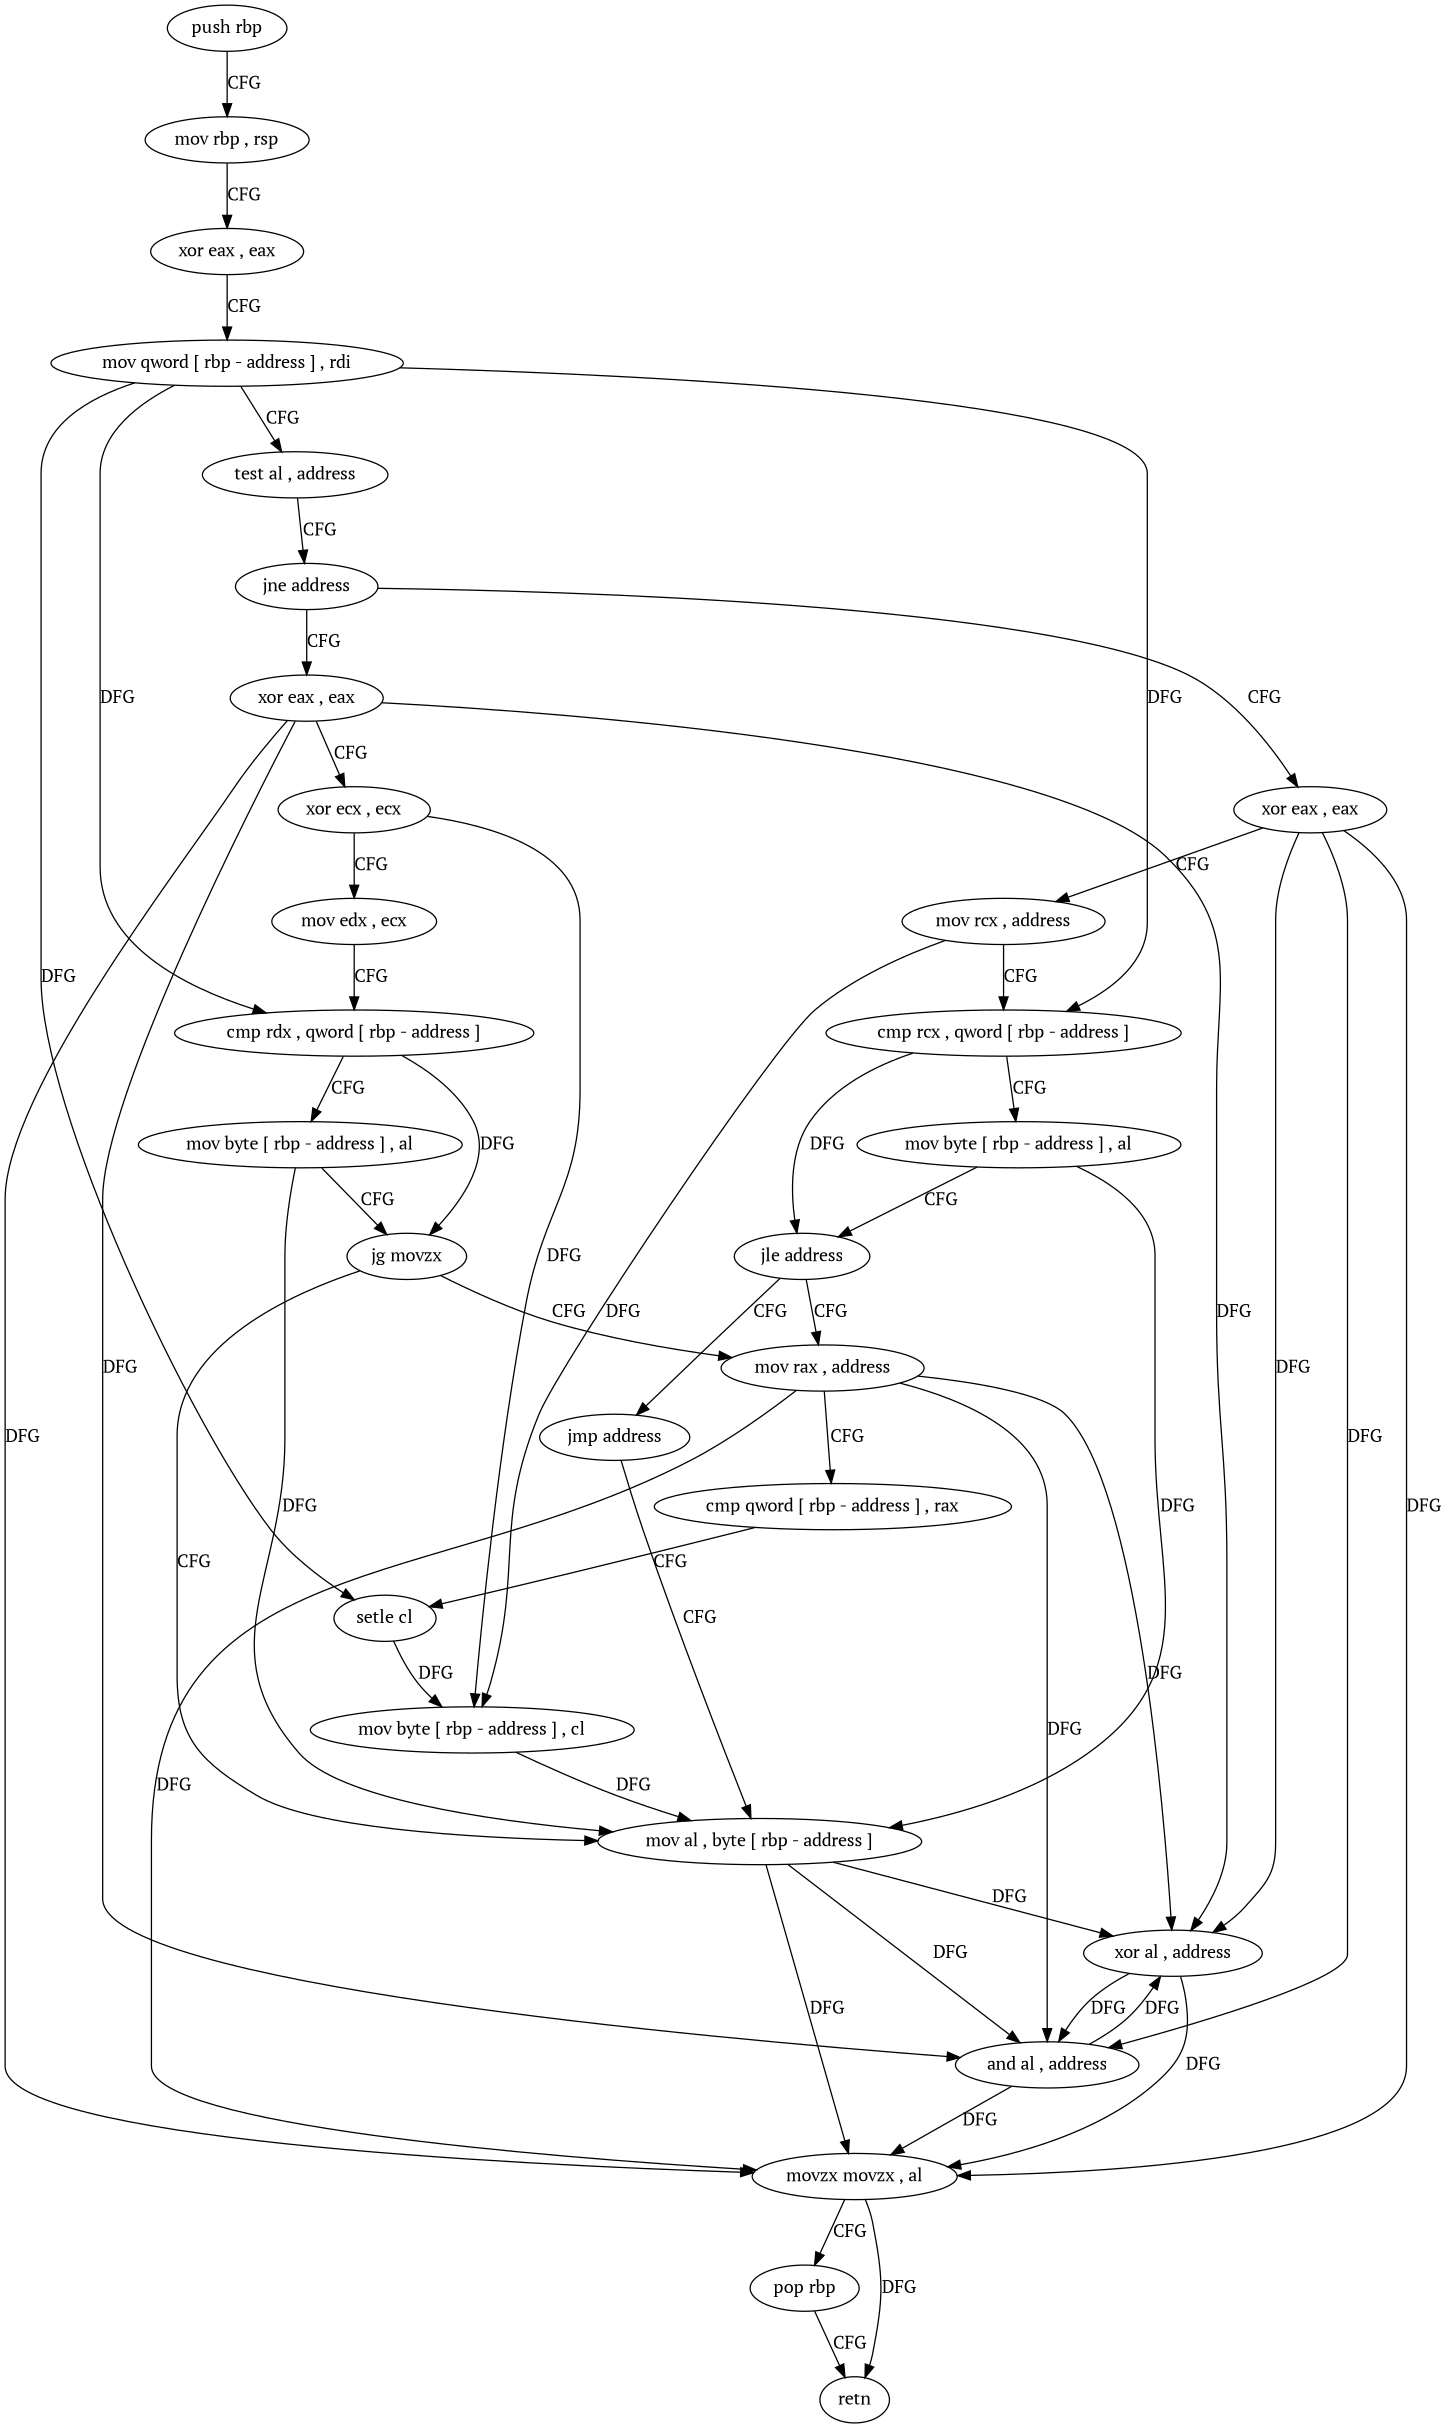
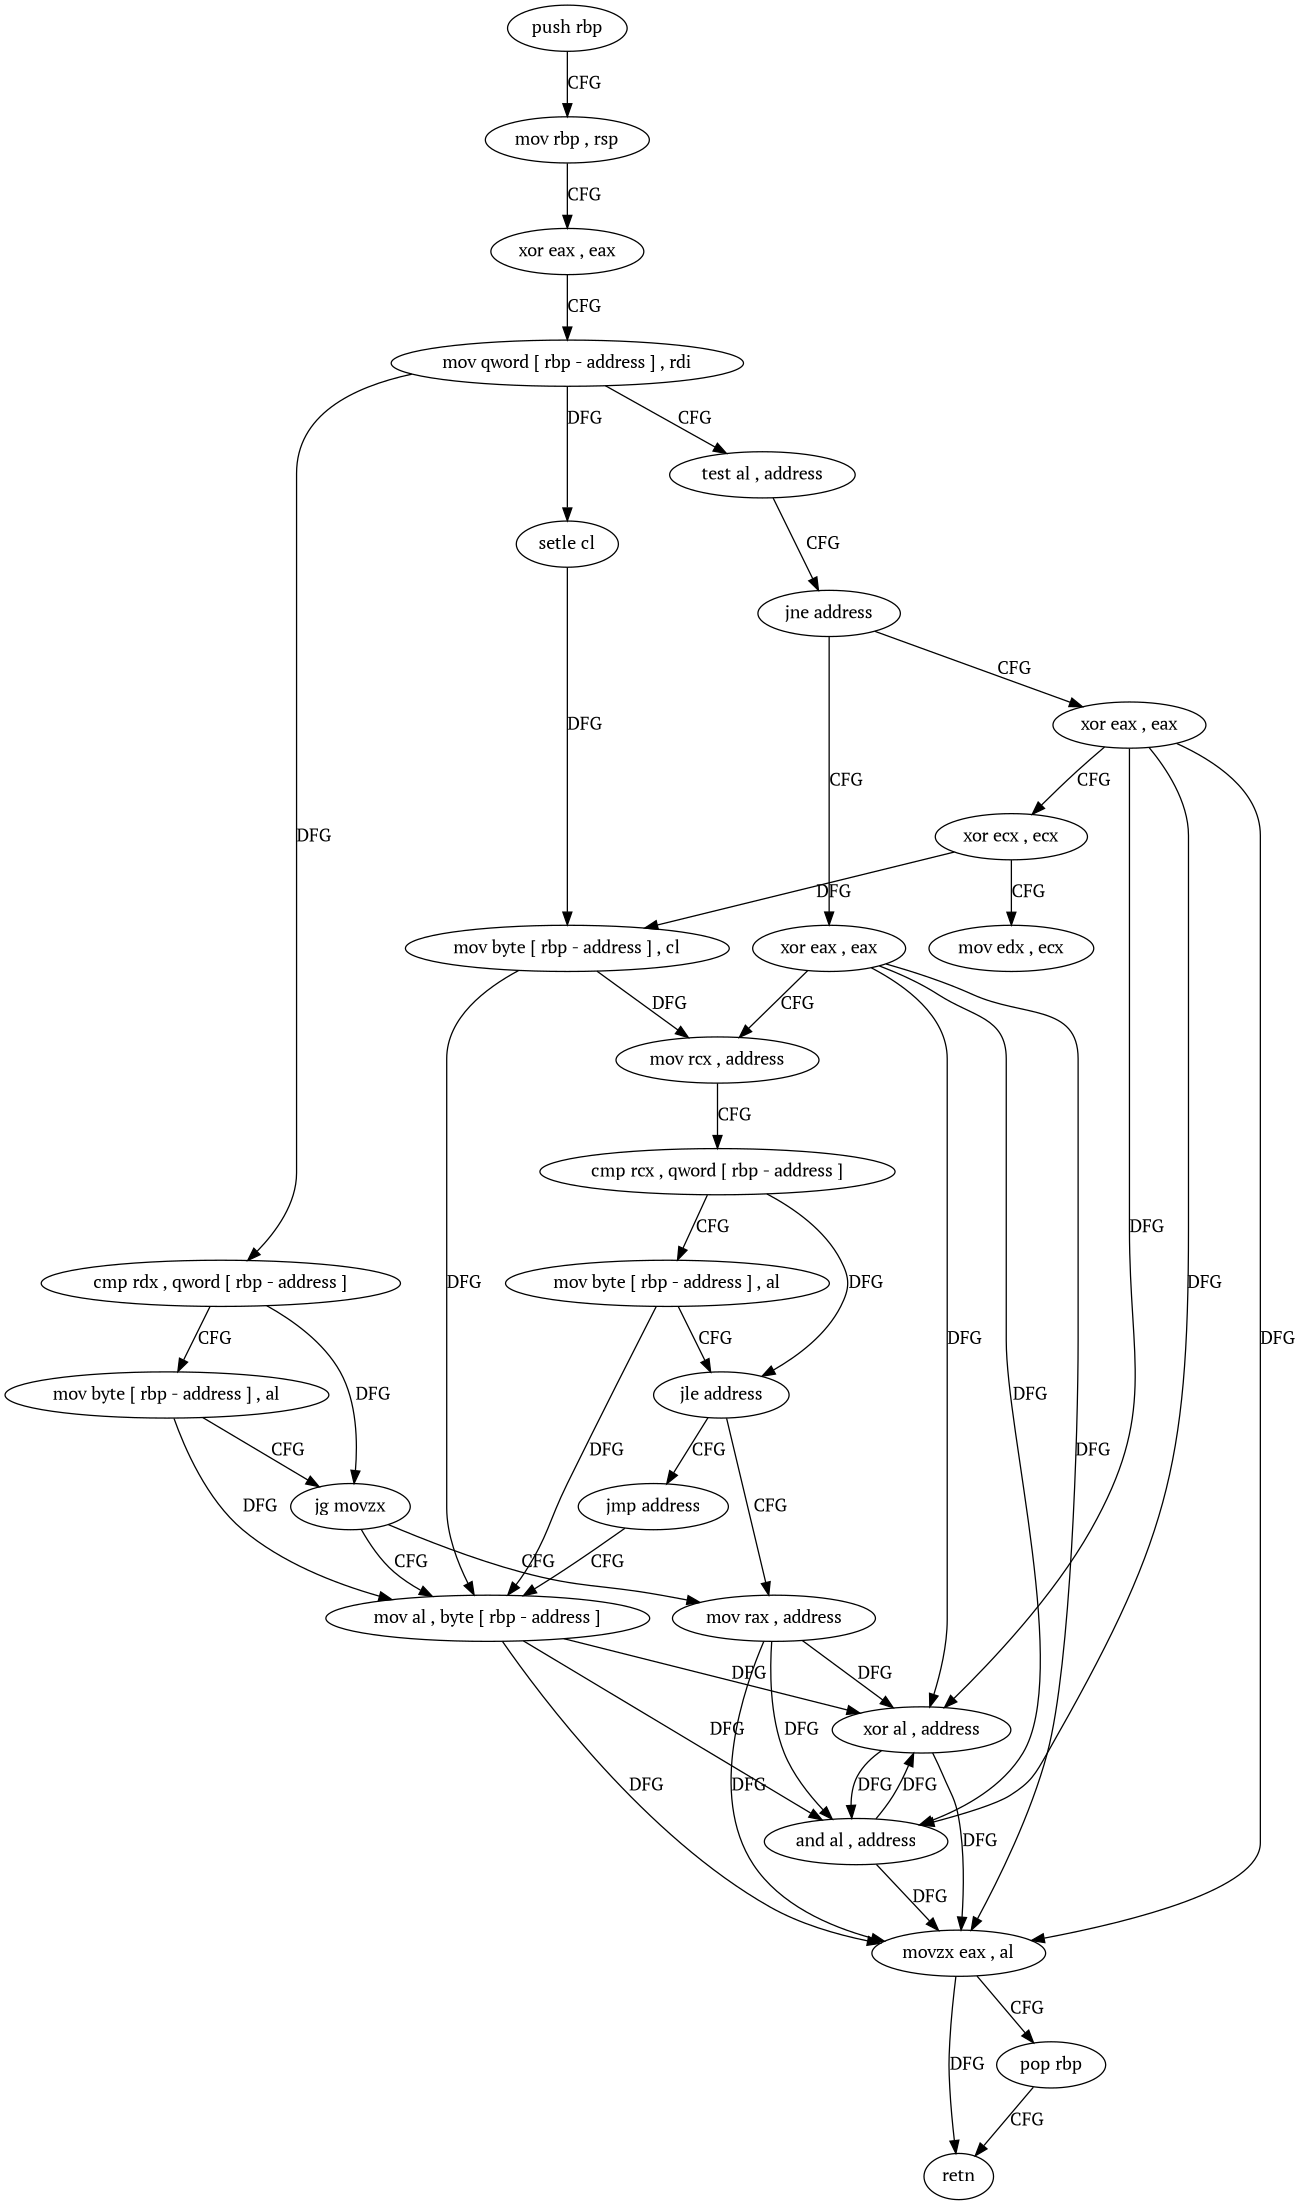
(1061, 425) -> none
(354, 971) -> none
(631, 1264) -> (638, 1001)
(833, 1507) -> none
(855, 2177) -> (959, 1953)
